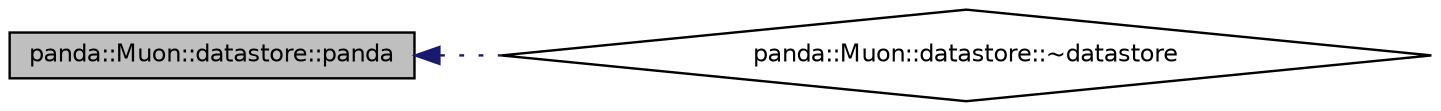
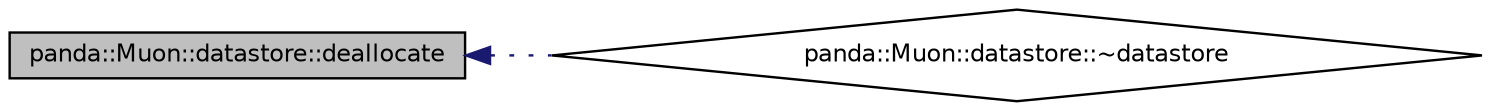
(212, 55) -> (237, 55)
